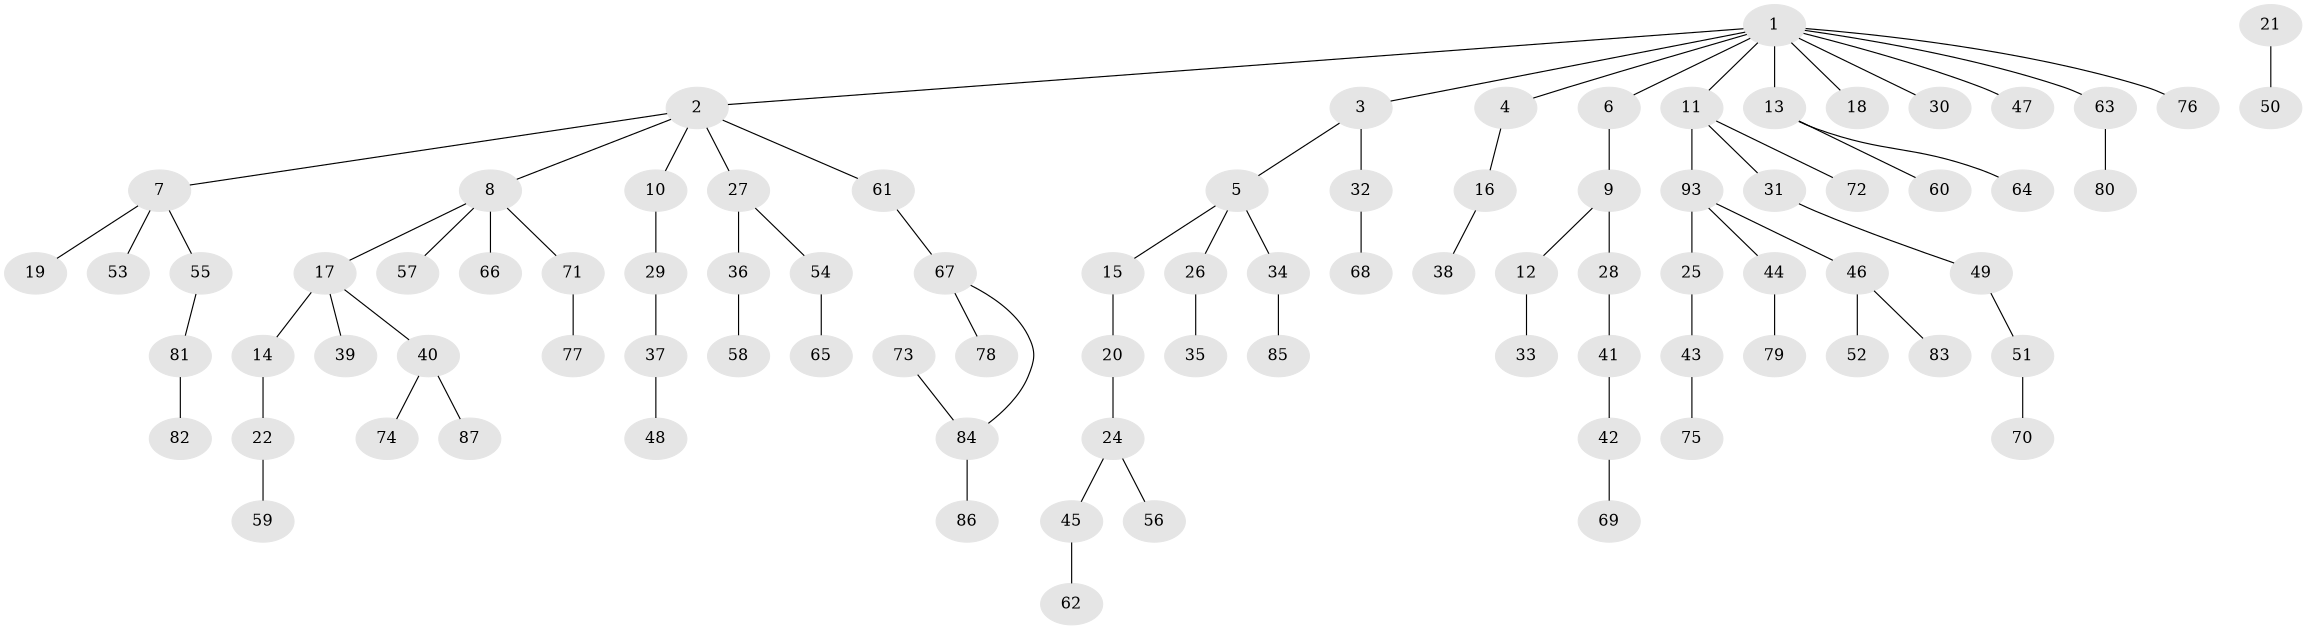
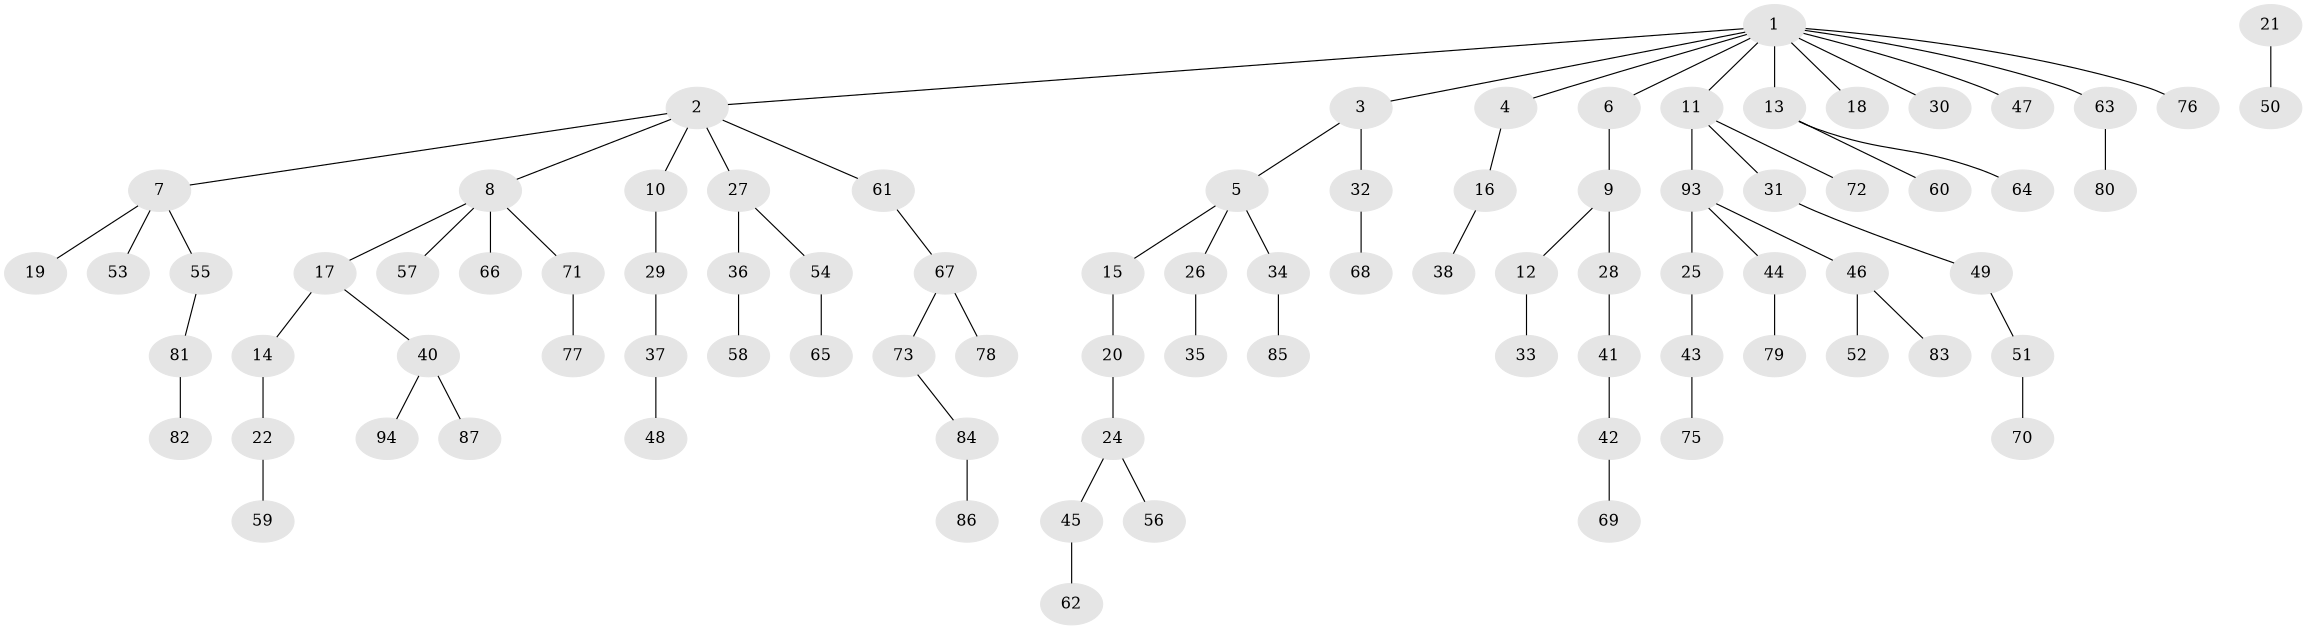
(1033, 348) -> (925, 315)
(346, 356) -> none
(387, 439) -> (387, 439)
